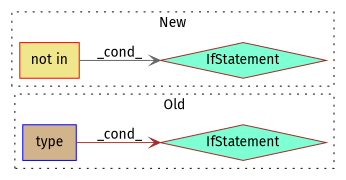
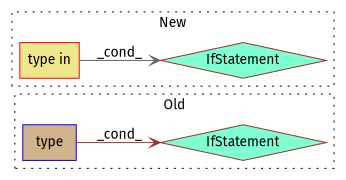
(50, 60) -> (50, 60)
